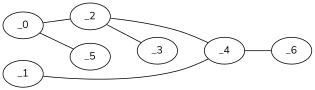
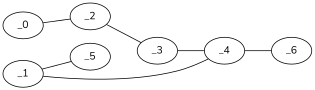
(160, 26) -> (191, 51)
(57, 41) -> (57, 65)
